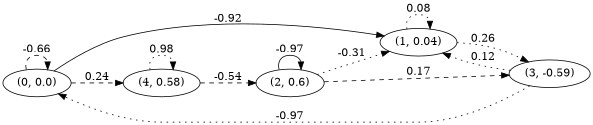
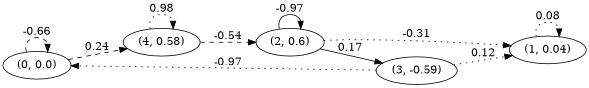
(211, 25) -> none
(490, 47) -> none
(413, 79) -> (348, 55)
